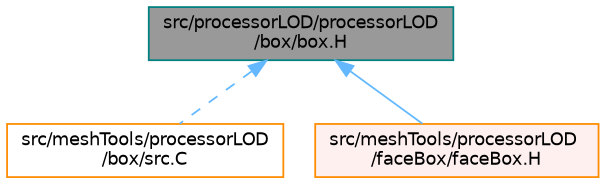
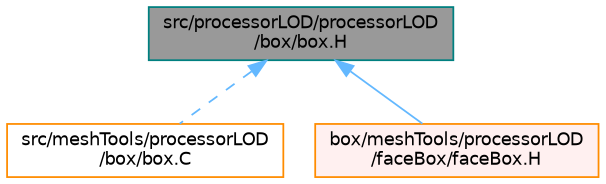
(145, 151) -> (145, 151)
(457, 151) -> (457, 151)
